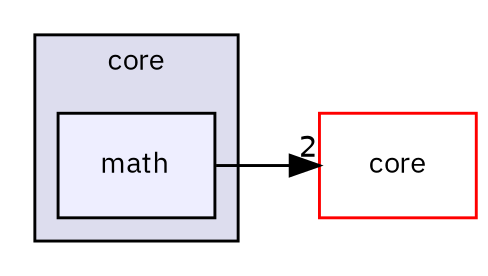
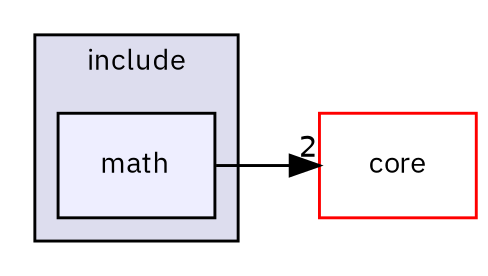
(136, 62) -> (136, 62)
